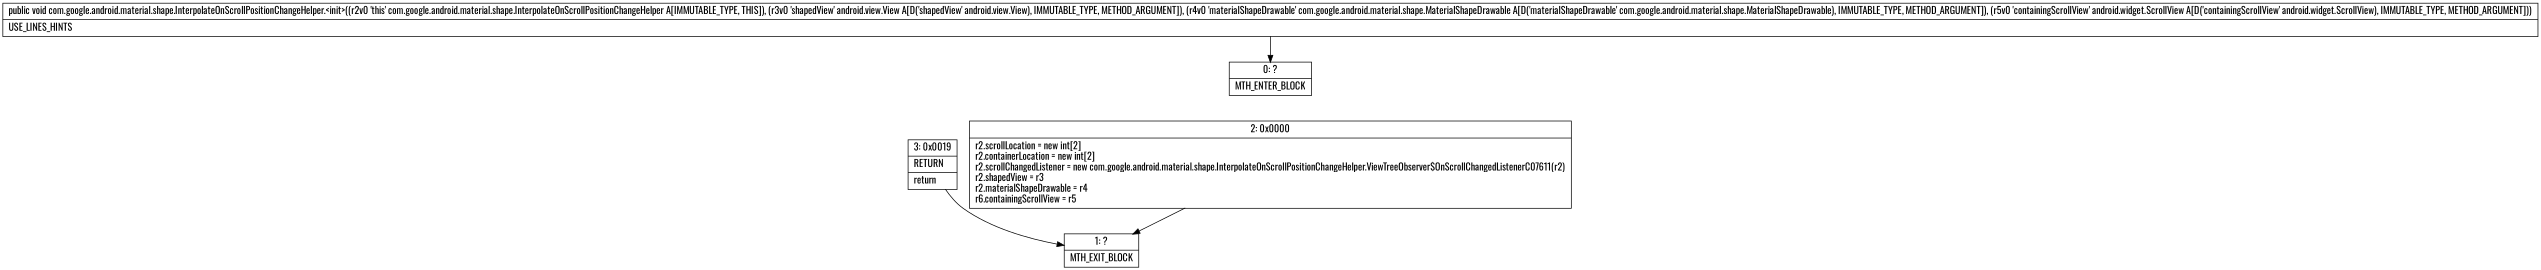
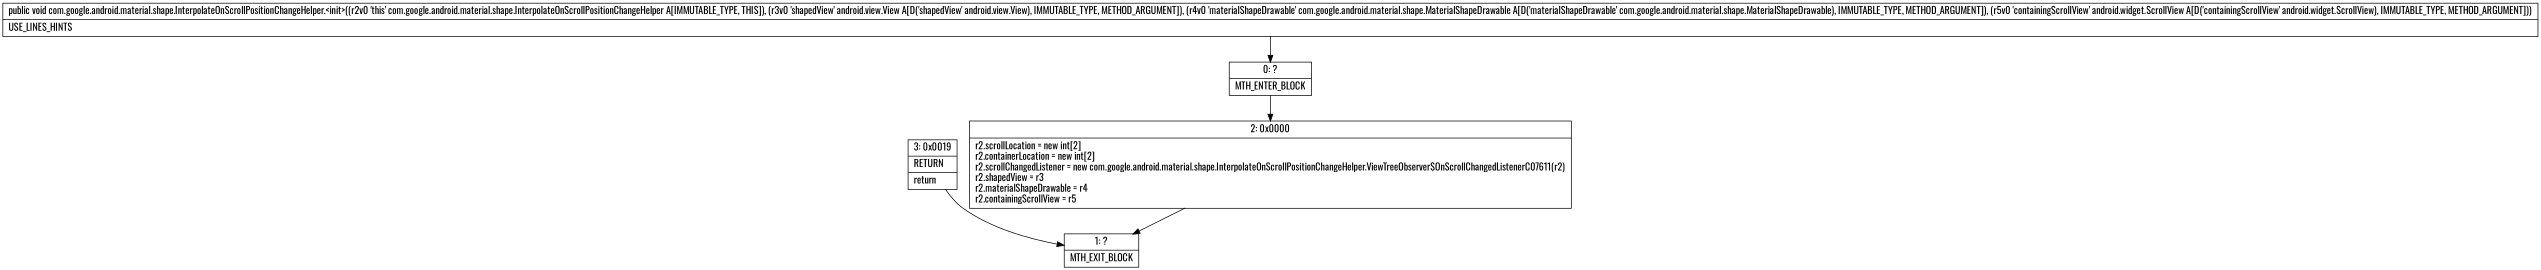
none -> (1270, 105)
(1026, 199) -> (1026, 199)
